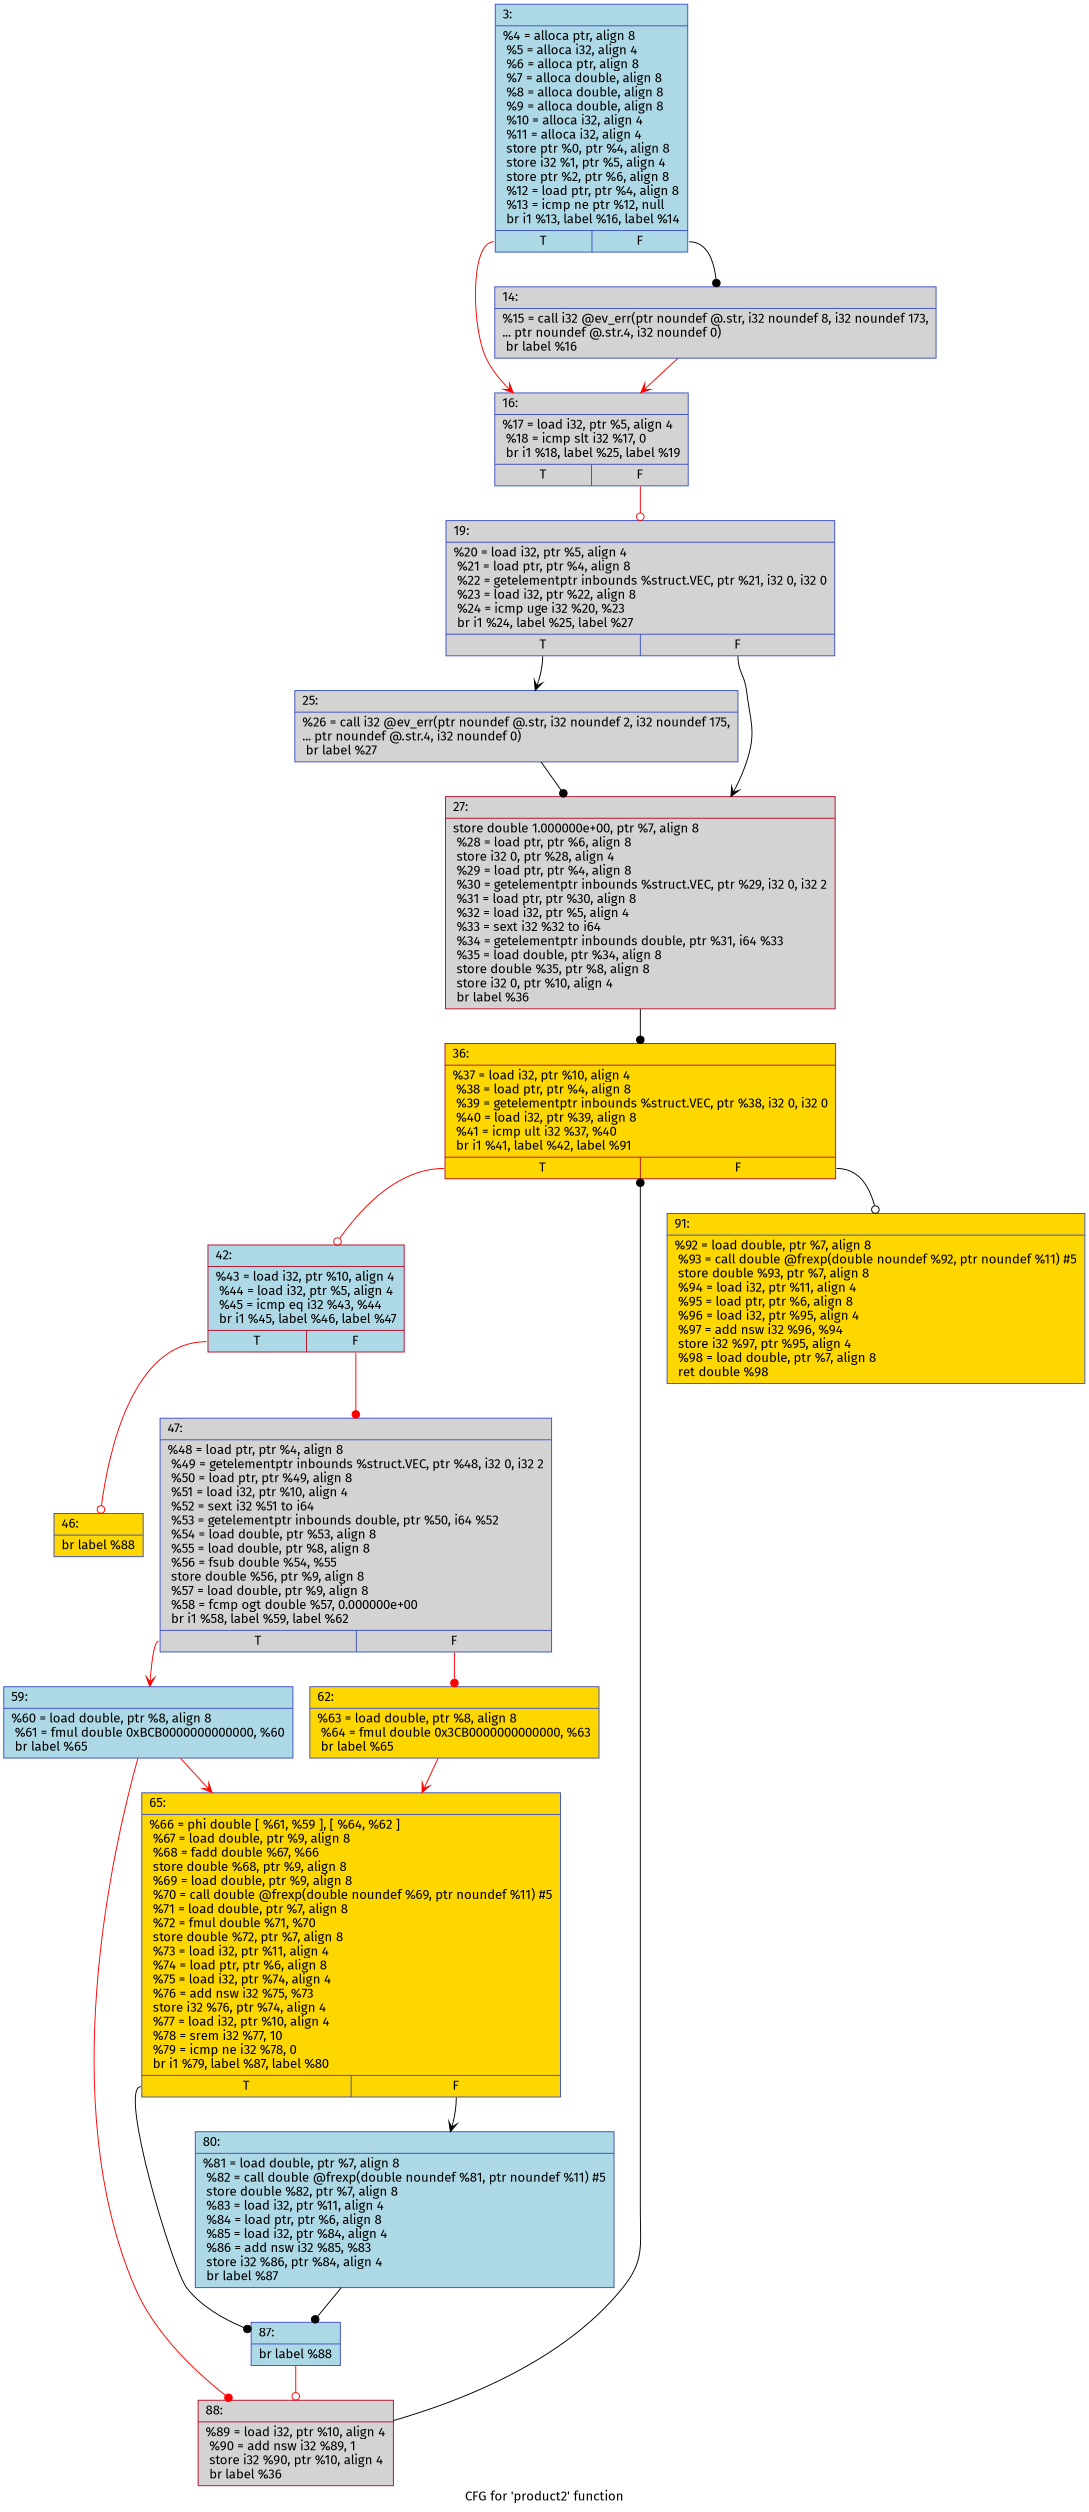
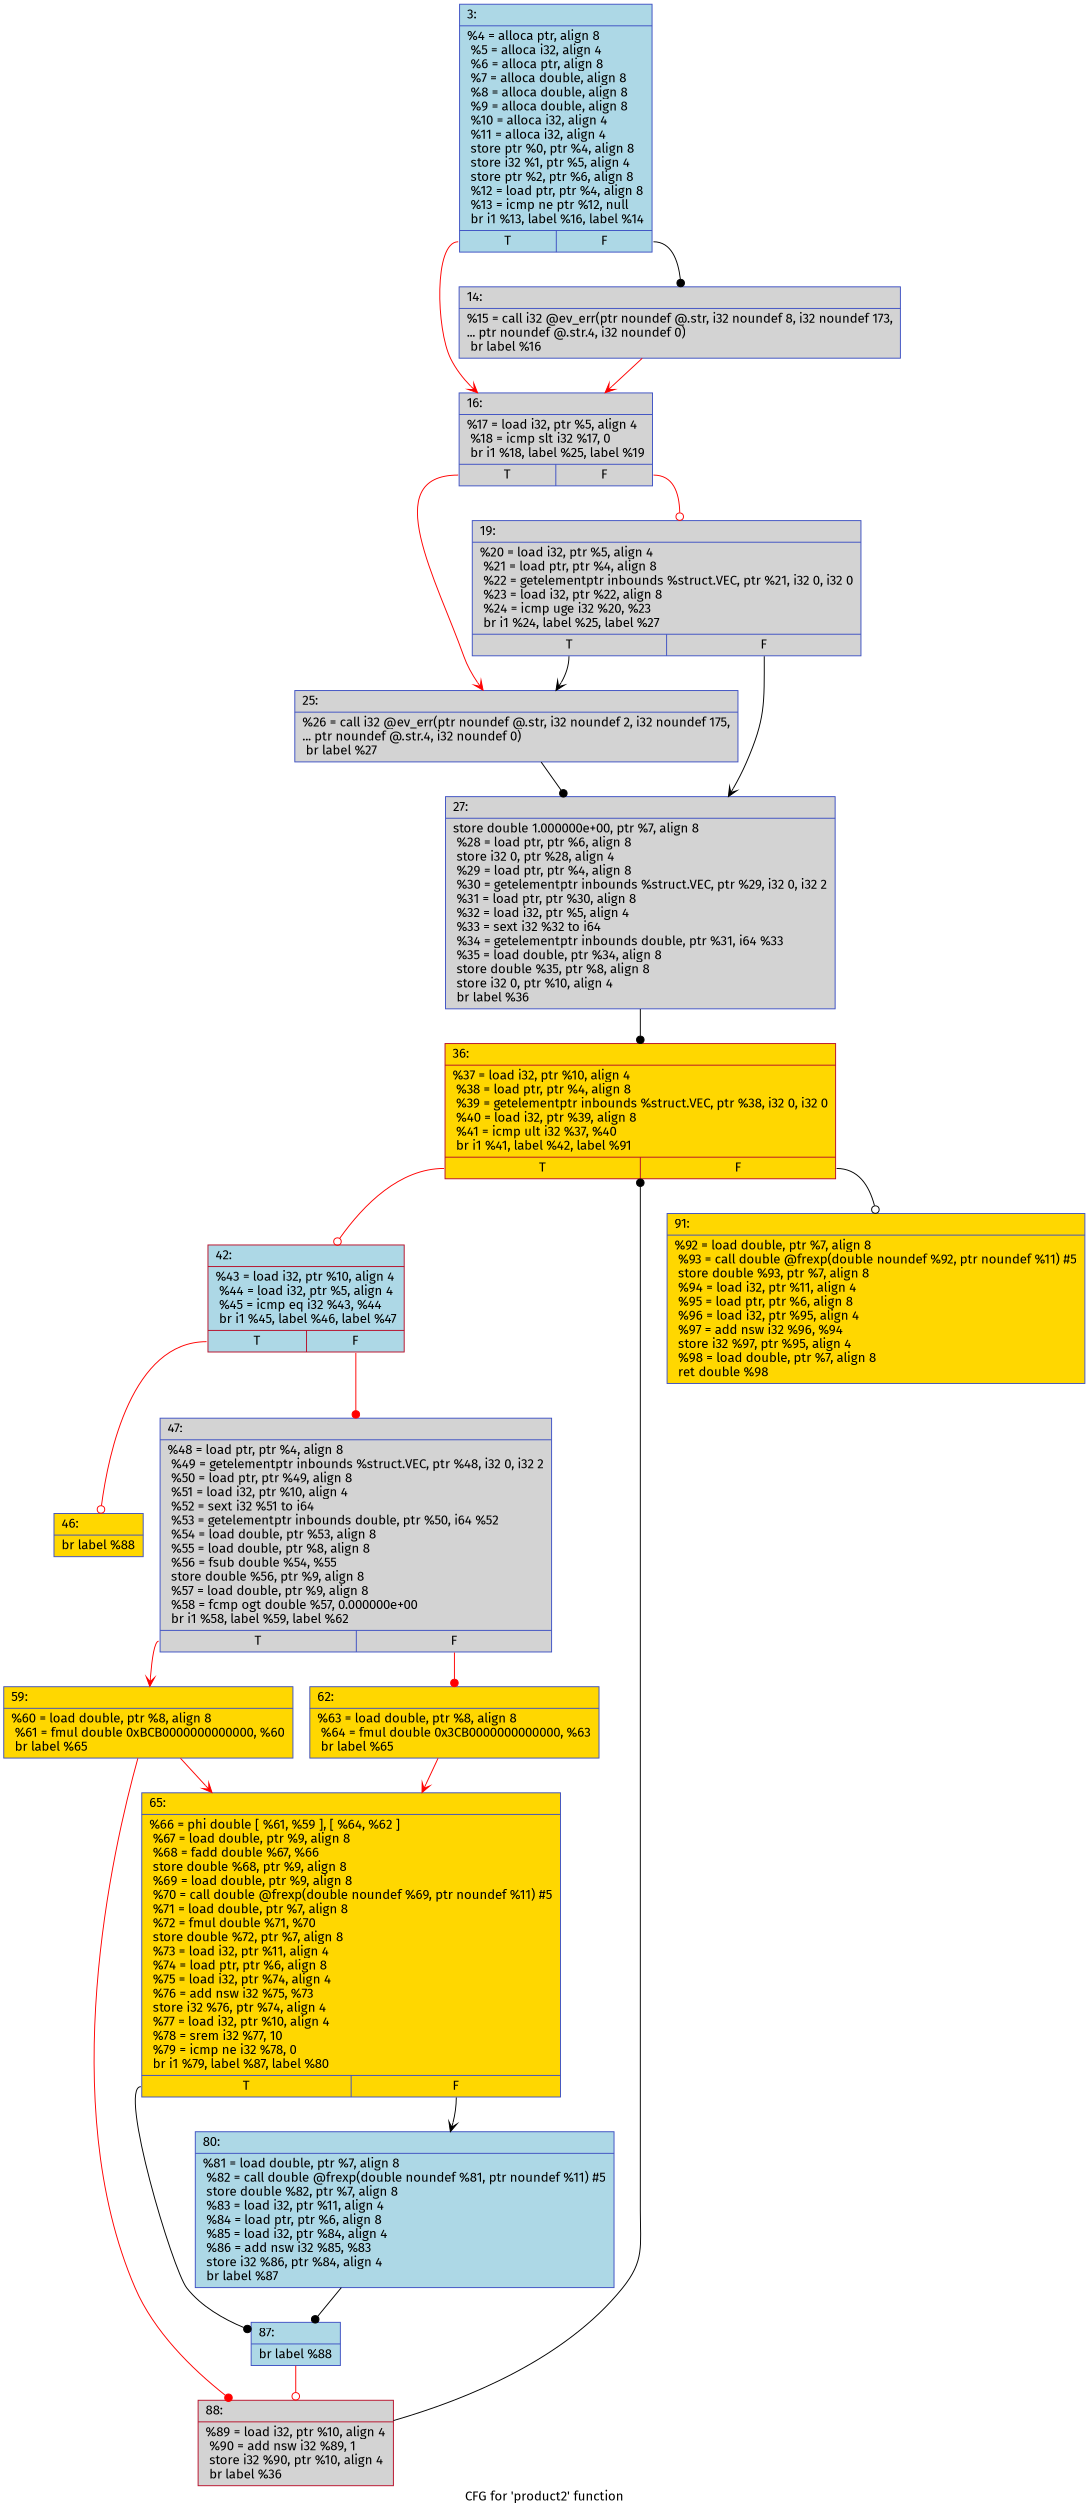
none -> (431, 570)
(640, 903) -> (640, 903)
(148, 1722) -> (148, 1722)
